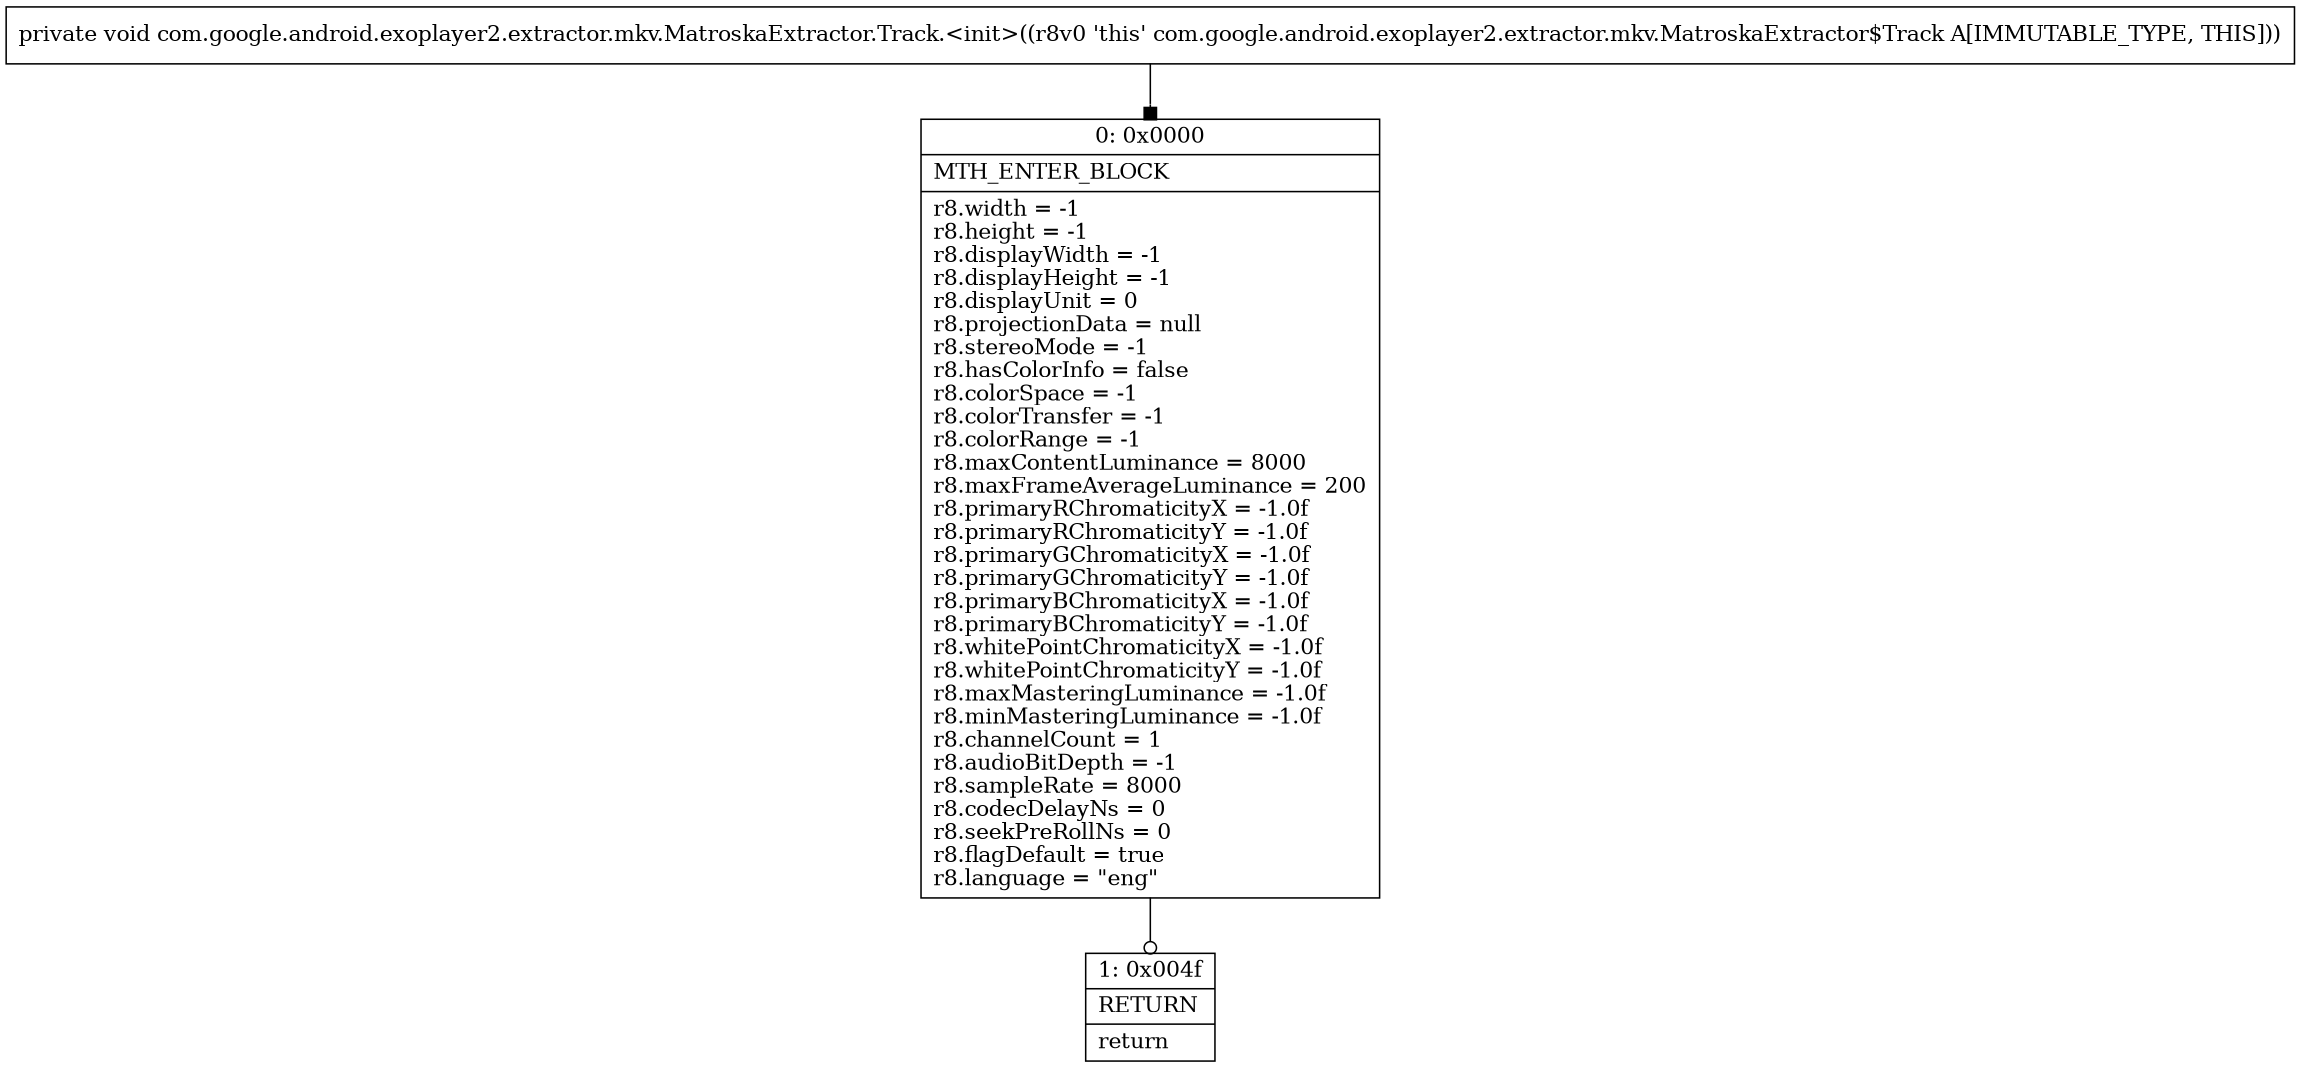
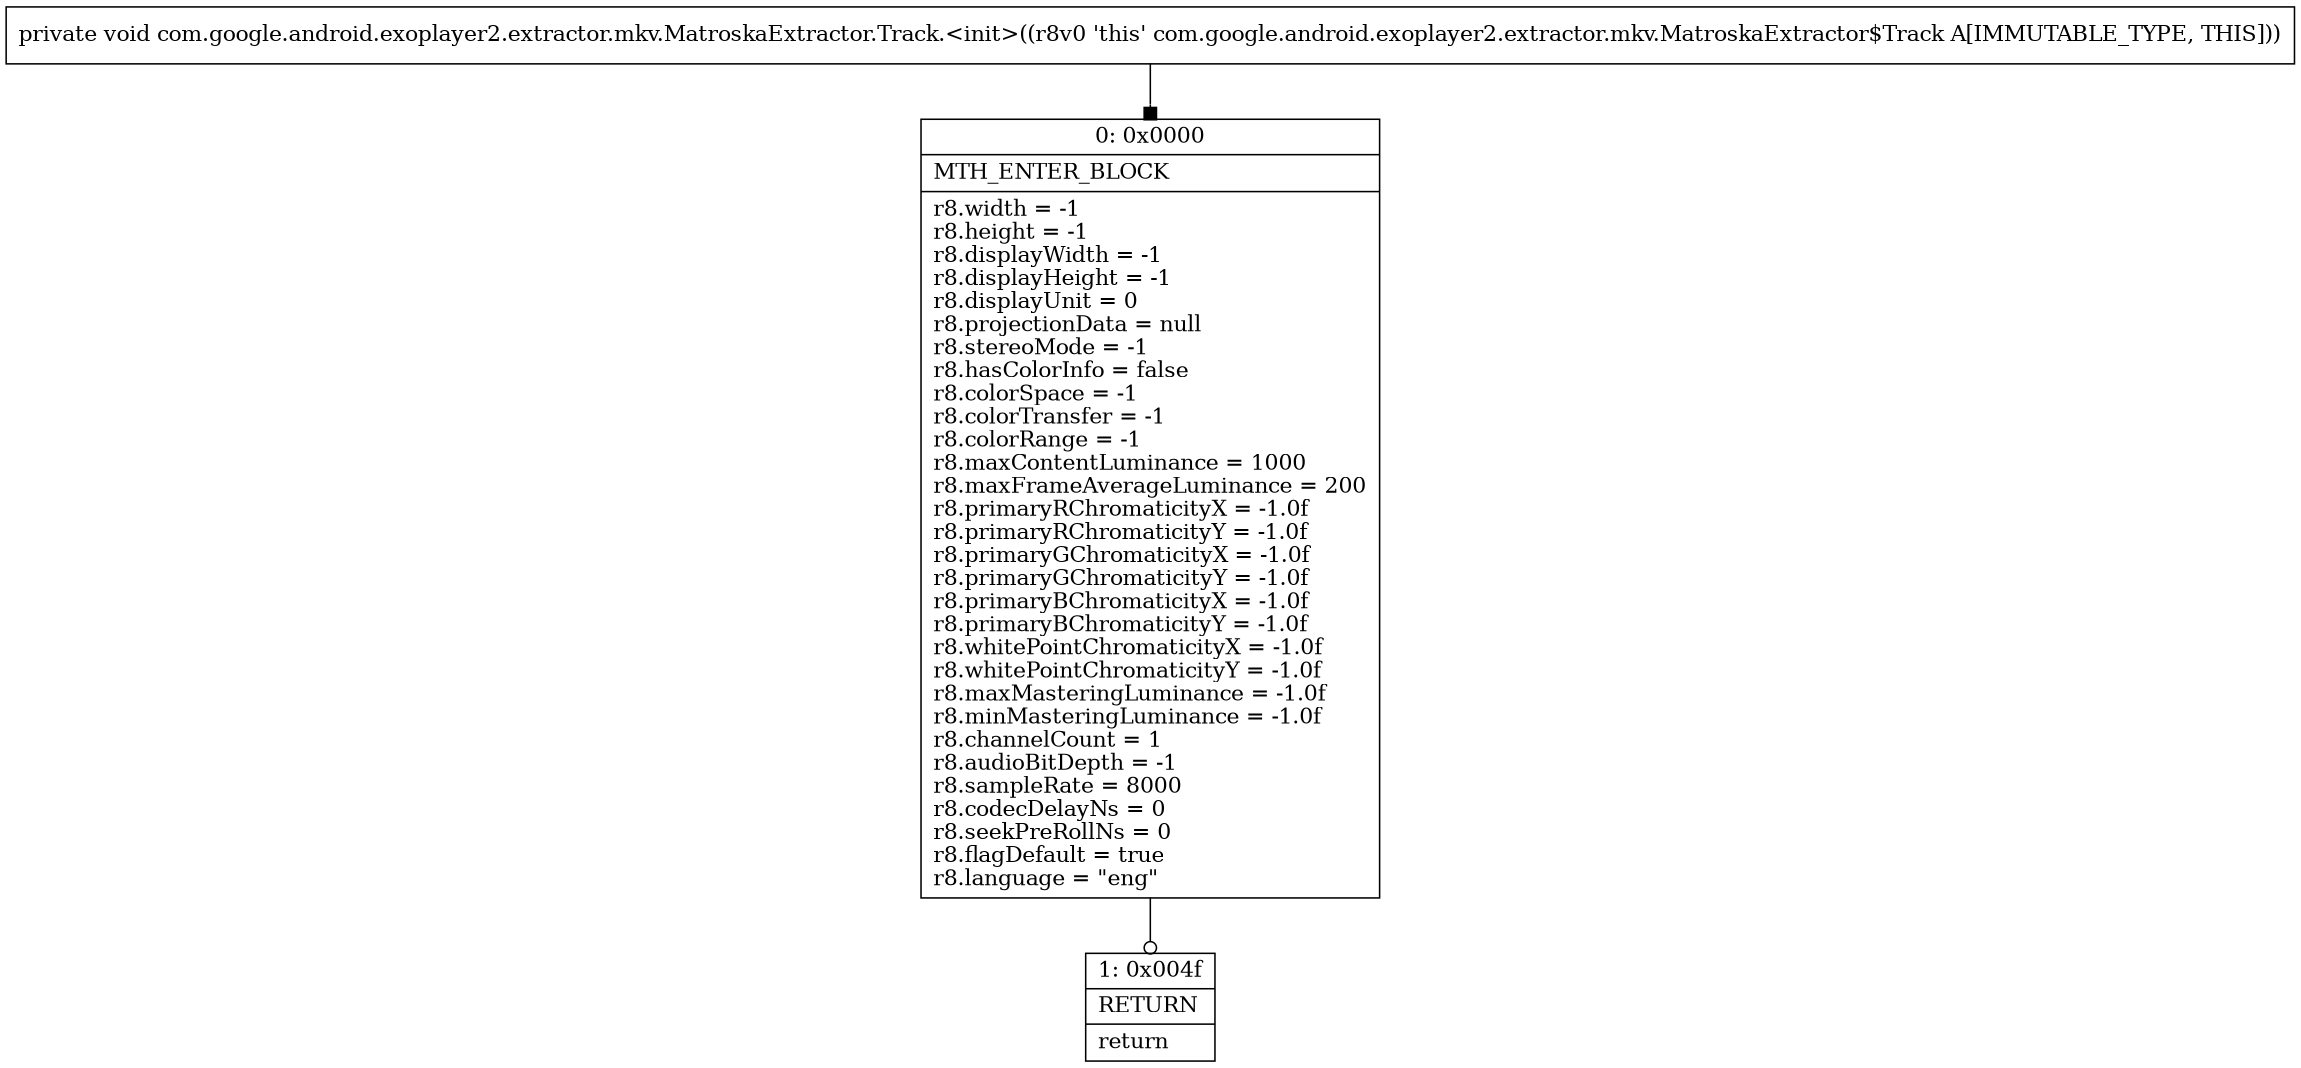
(1120, 463) -> (1120, 463)
